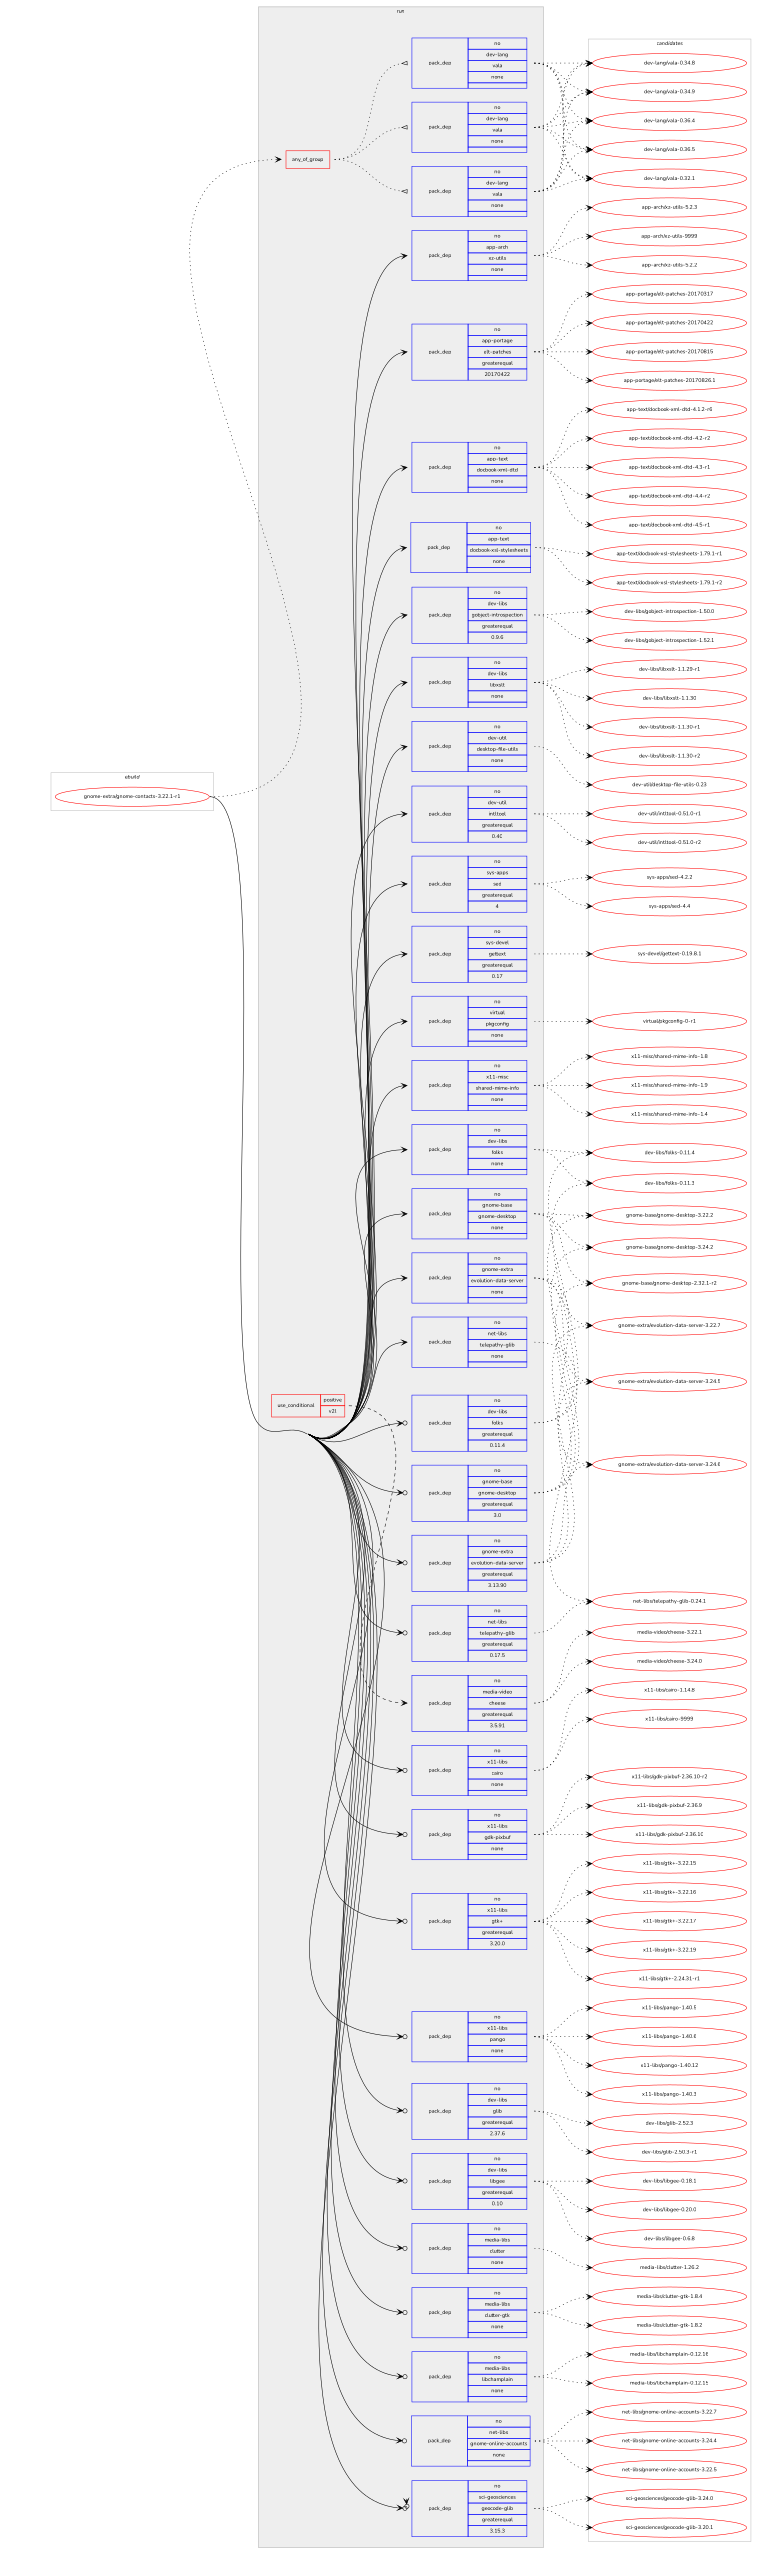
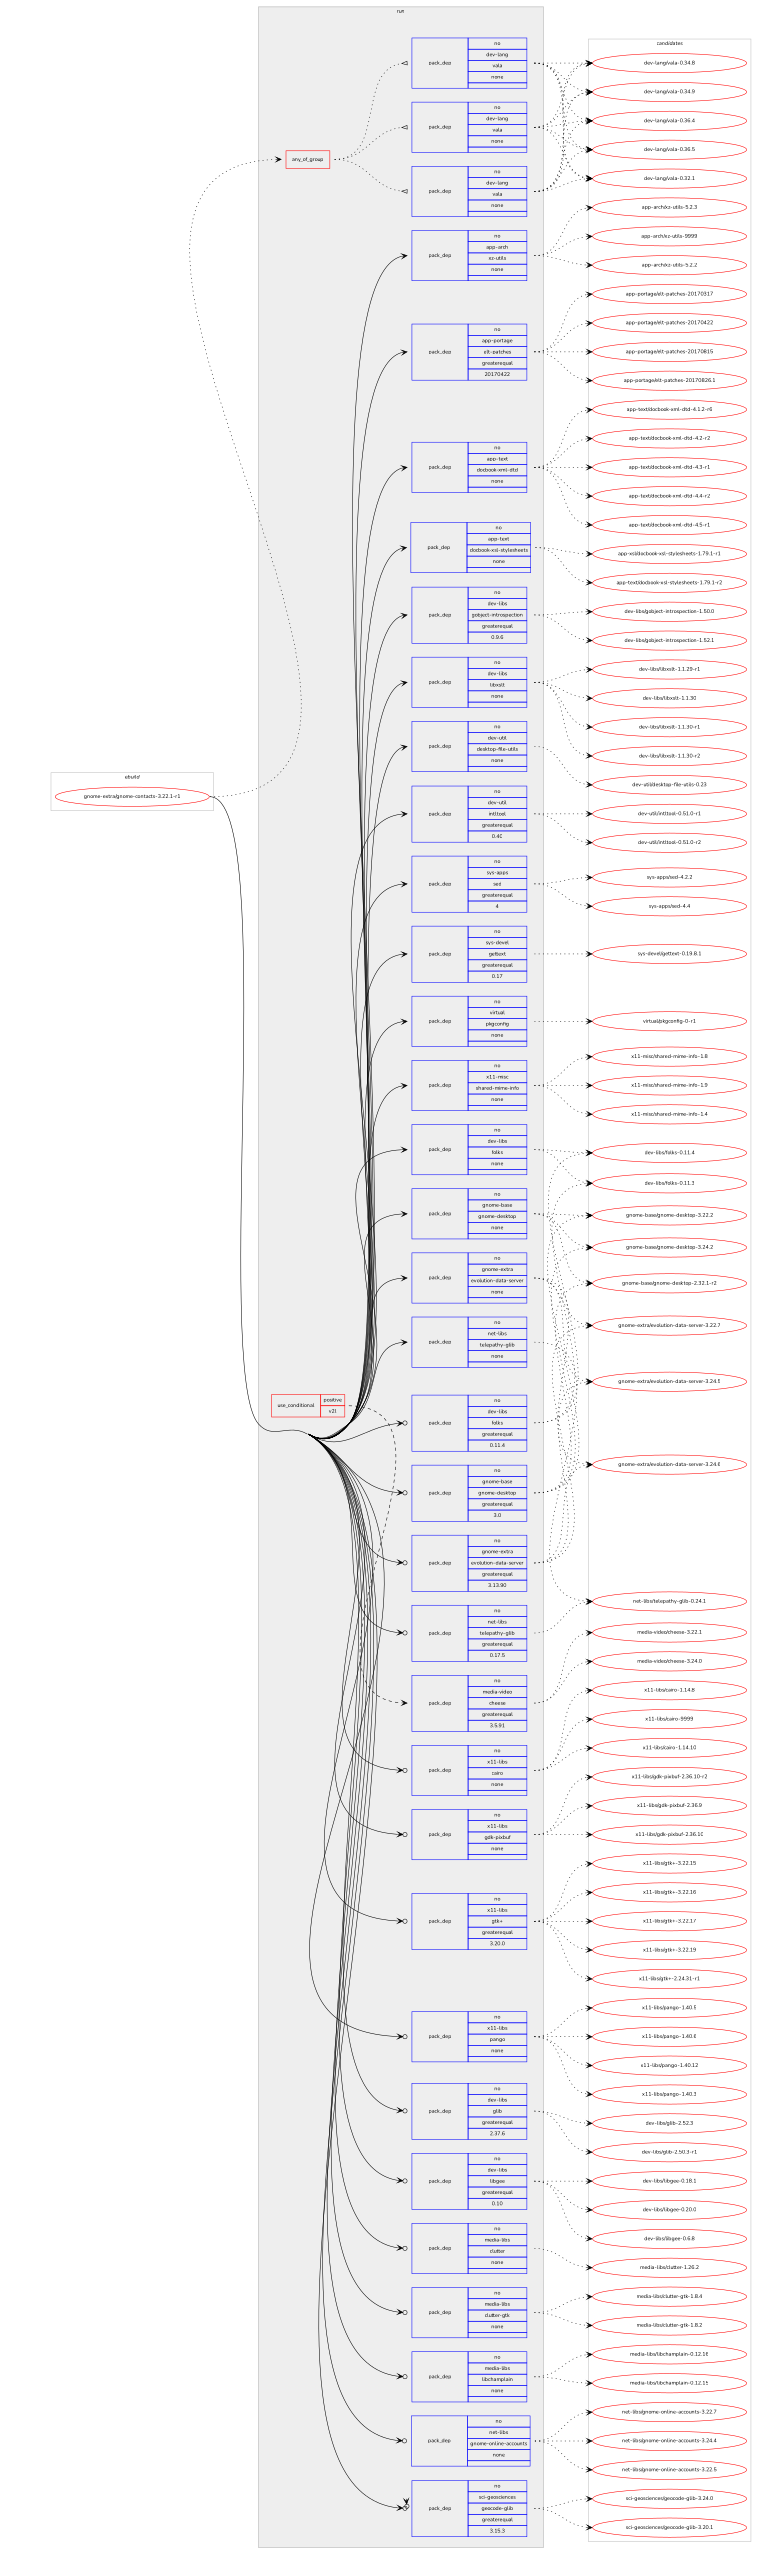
(670, 554) -> (670, 554)
none -> (670, 1748)
